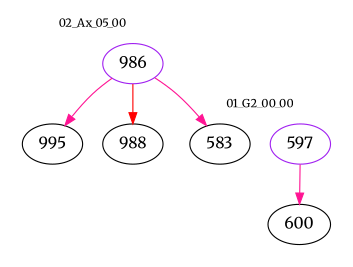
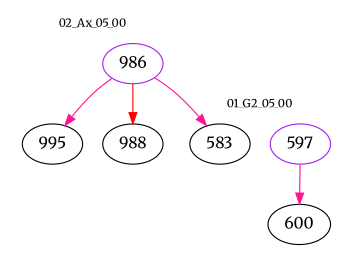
(260, 104) -> (260, 104)
